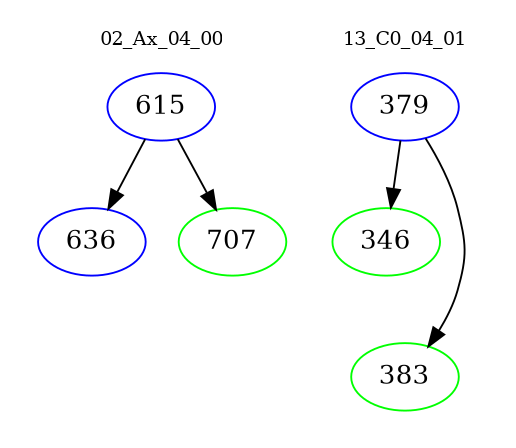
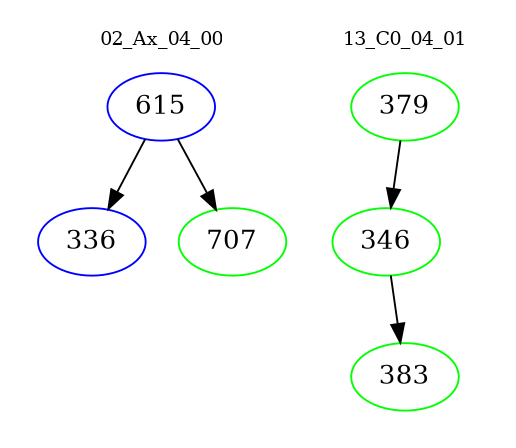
(405, 107) -> (405, 107)
(463, 233) -> (394, 300)
(92, 242) -> (92, 242)
